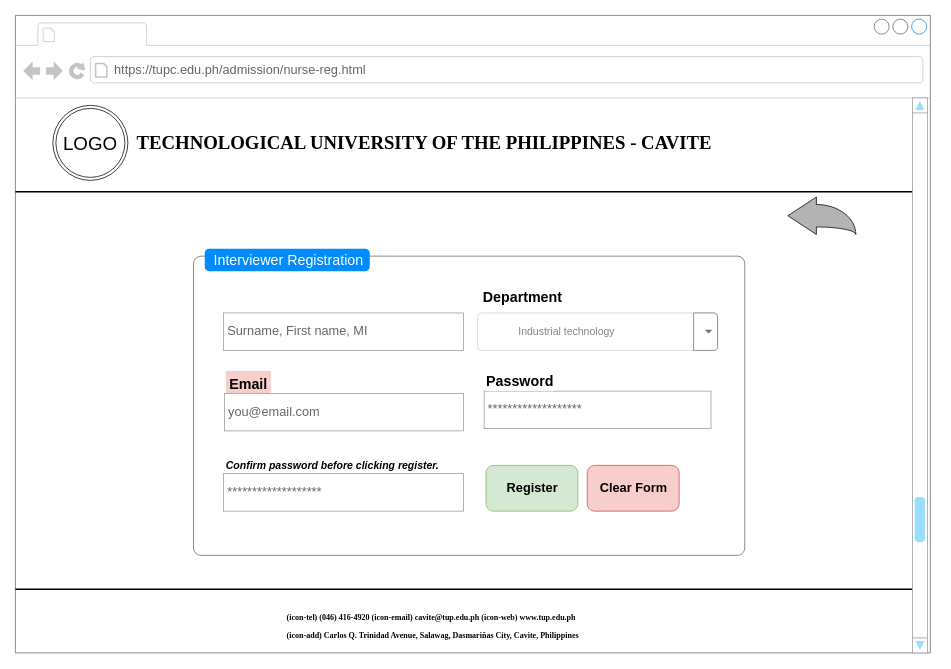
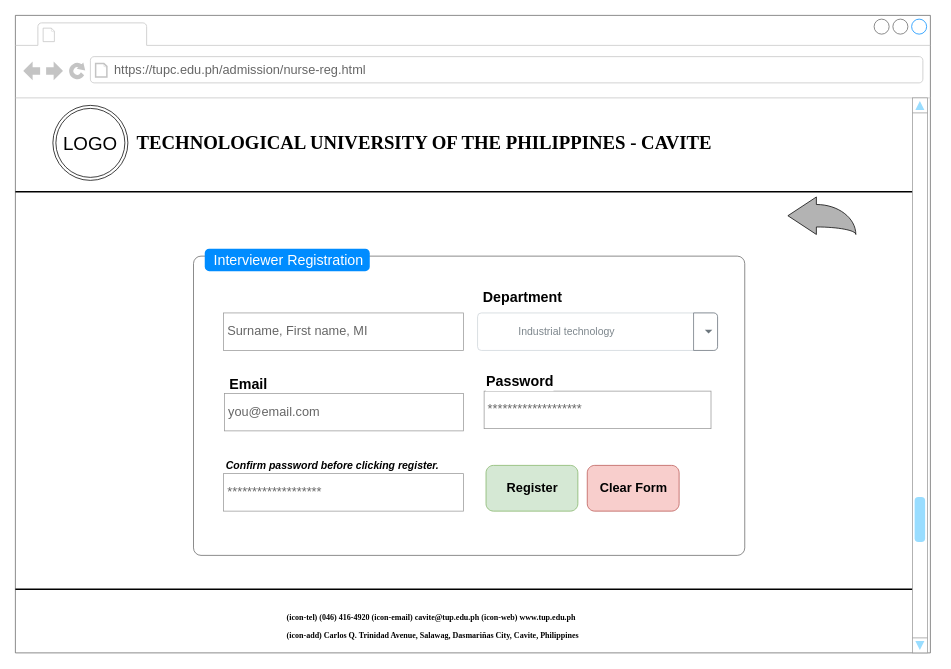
(248, 382) -> (248, 382)
